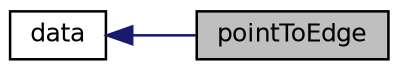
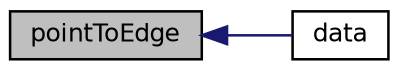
(165, 35) -> (260, 35)
